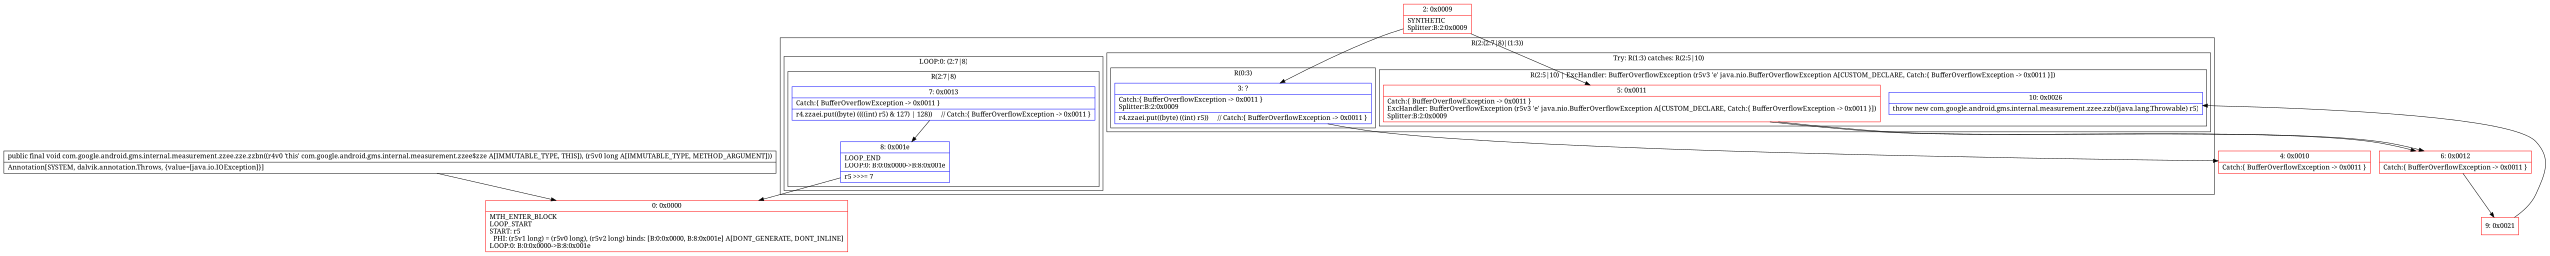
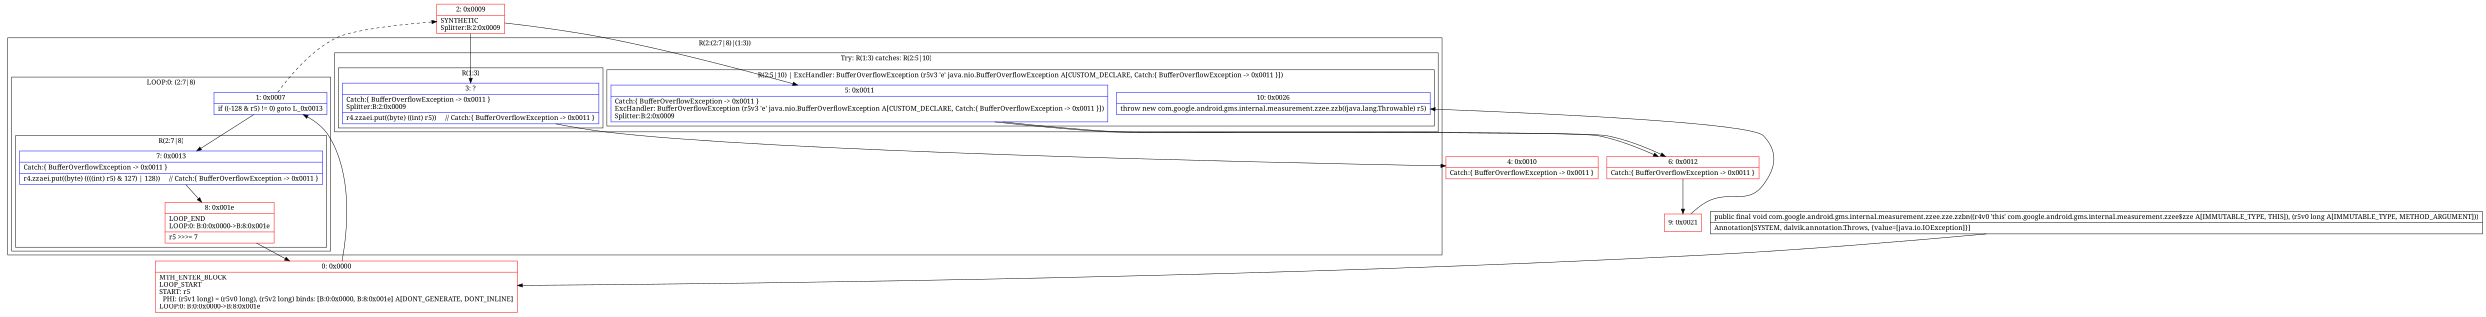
(1243, 73) -> (471, 73)
none -> (270, 103)
(1632, 103) -> (859, 103)
(895, 162) -> (220, 223)
